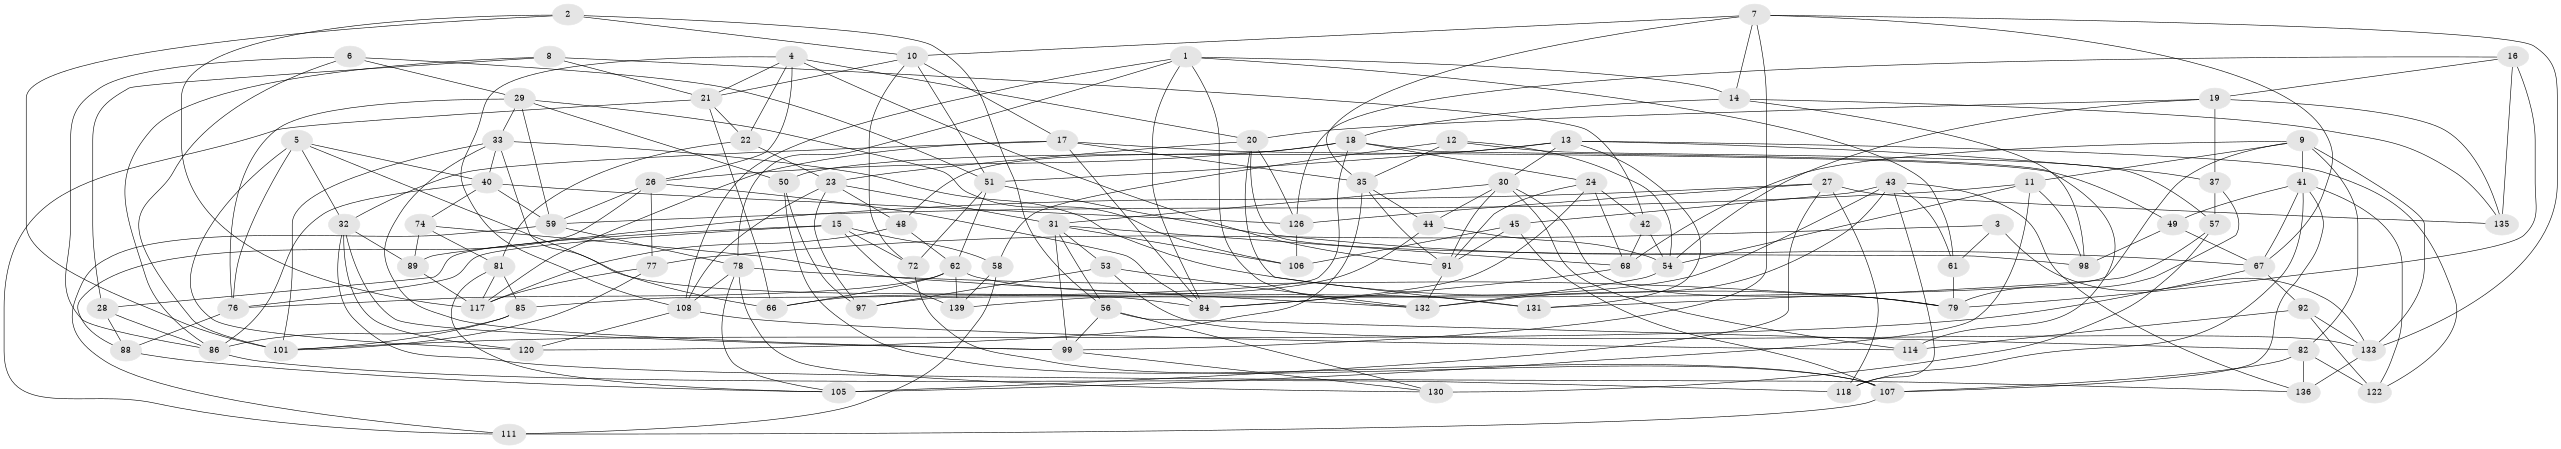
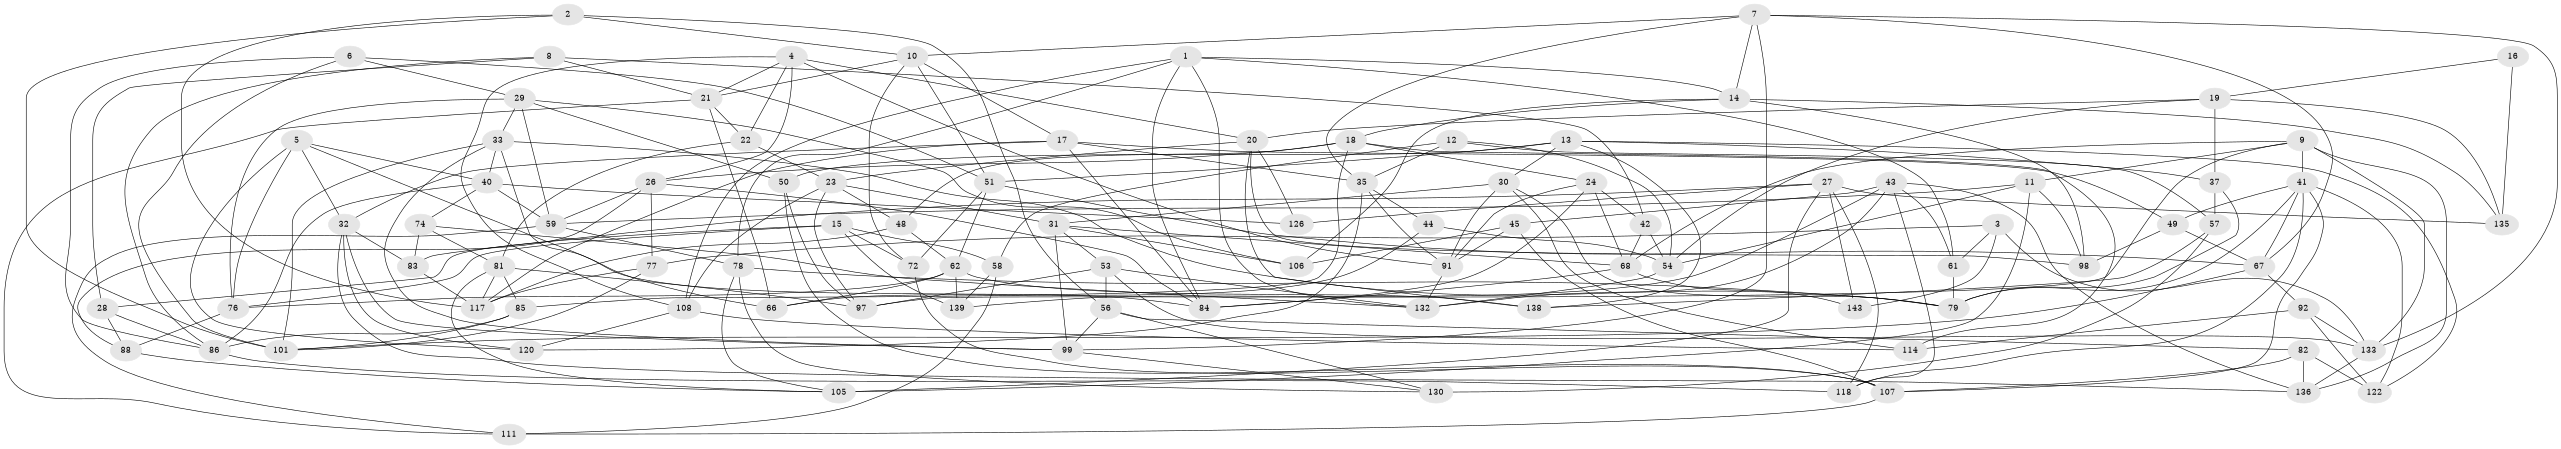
(1864, 66) -> none
(1466, 204) -> none
(2358, 245) -> (2446, 263)
(1297, 248) -> (1438, 127)
(413, 267) -> (413, 267)
(1079, 267) -> (1106, 287)
(2335, 271) -> (2171, 281)
none -> (623, 279)
(707, 291) -> none
(1534, 309) -> (1534, 309)
none -> (1855, 309)
